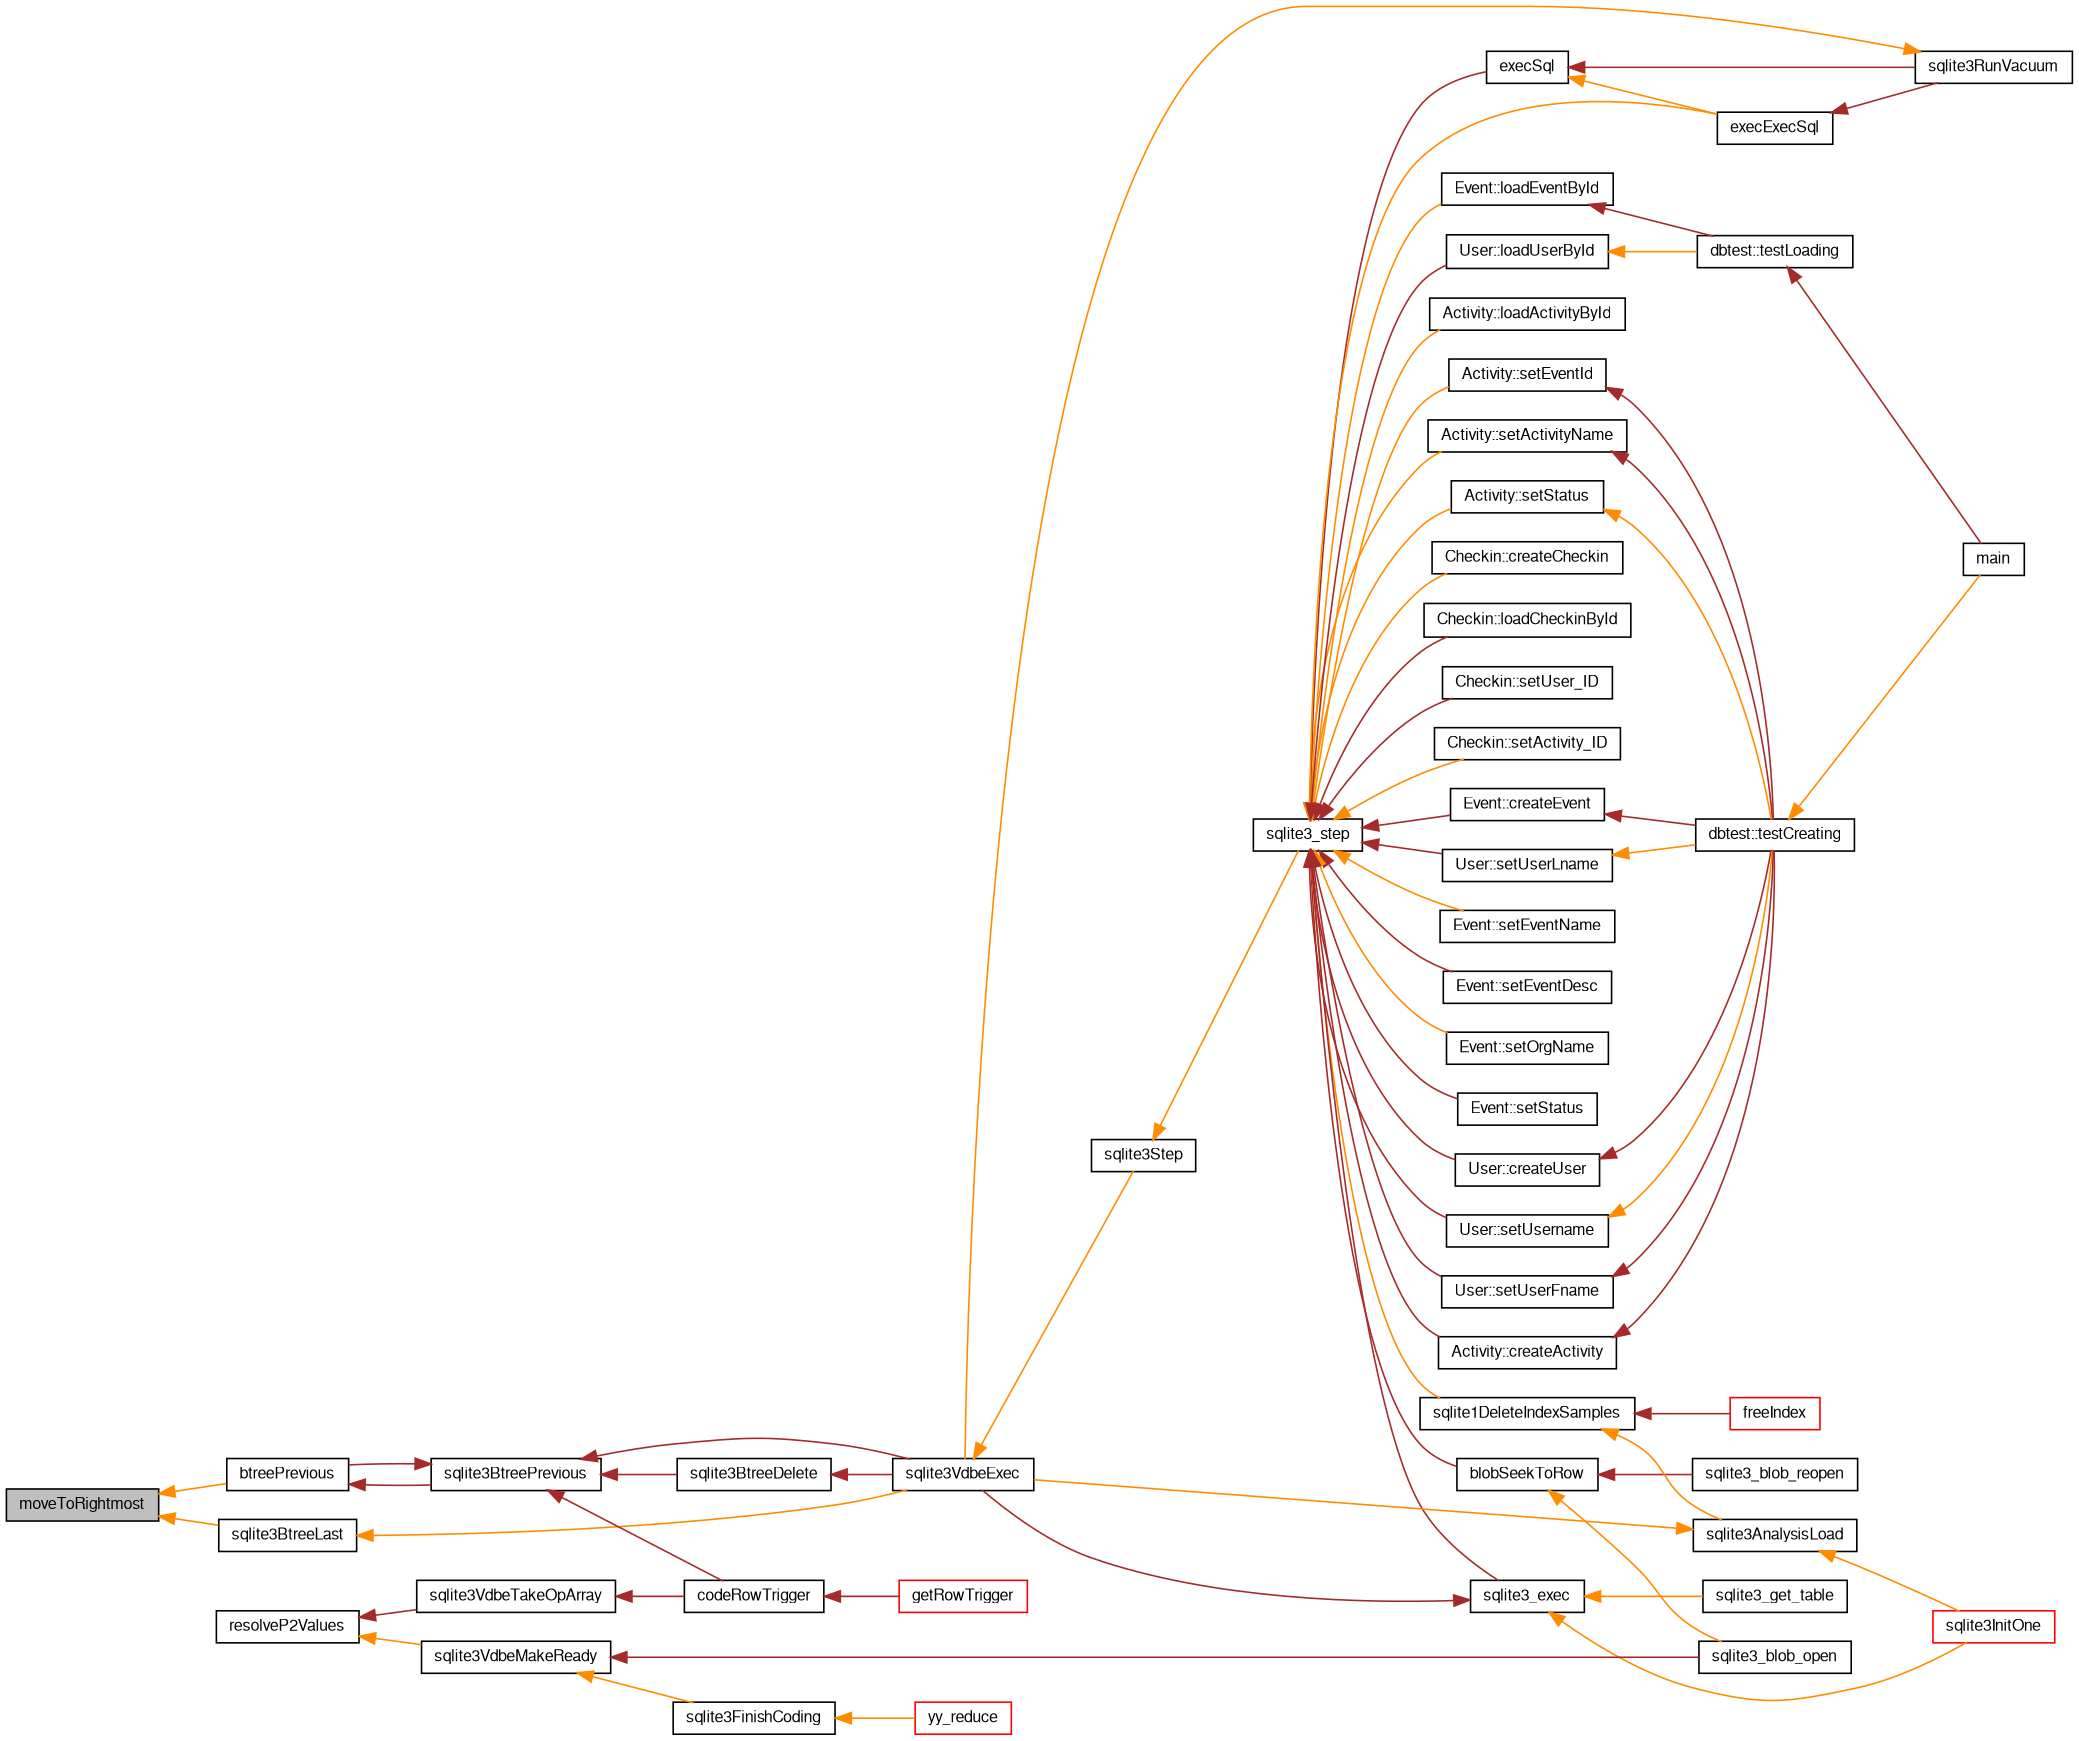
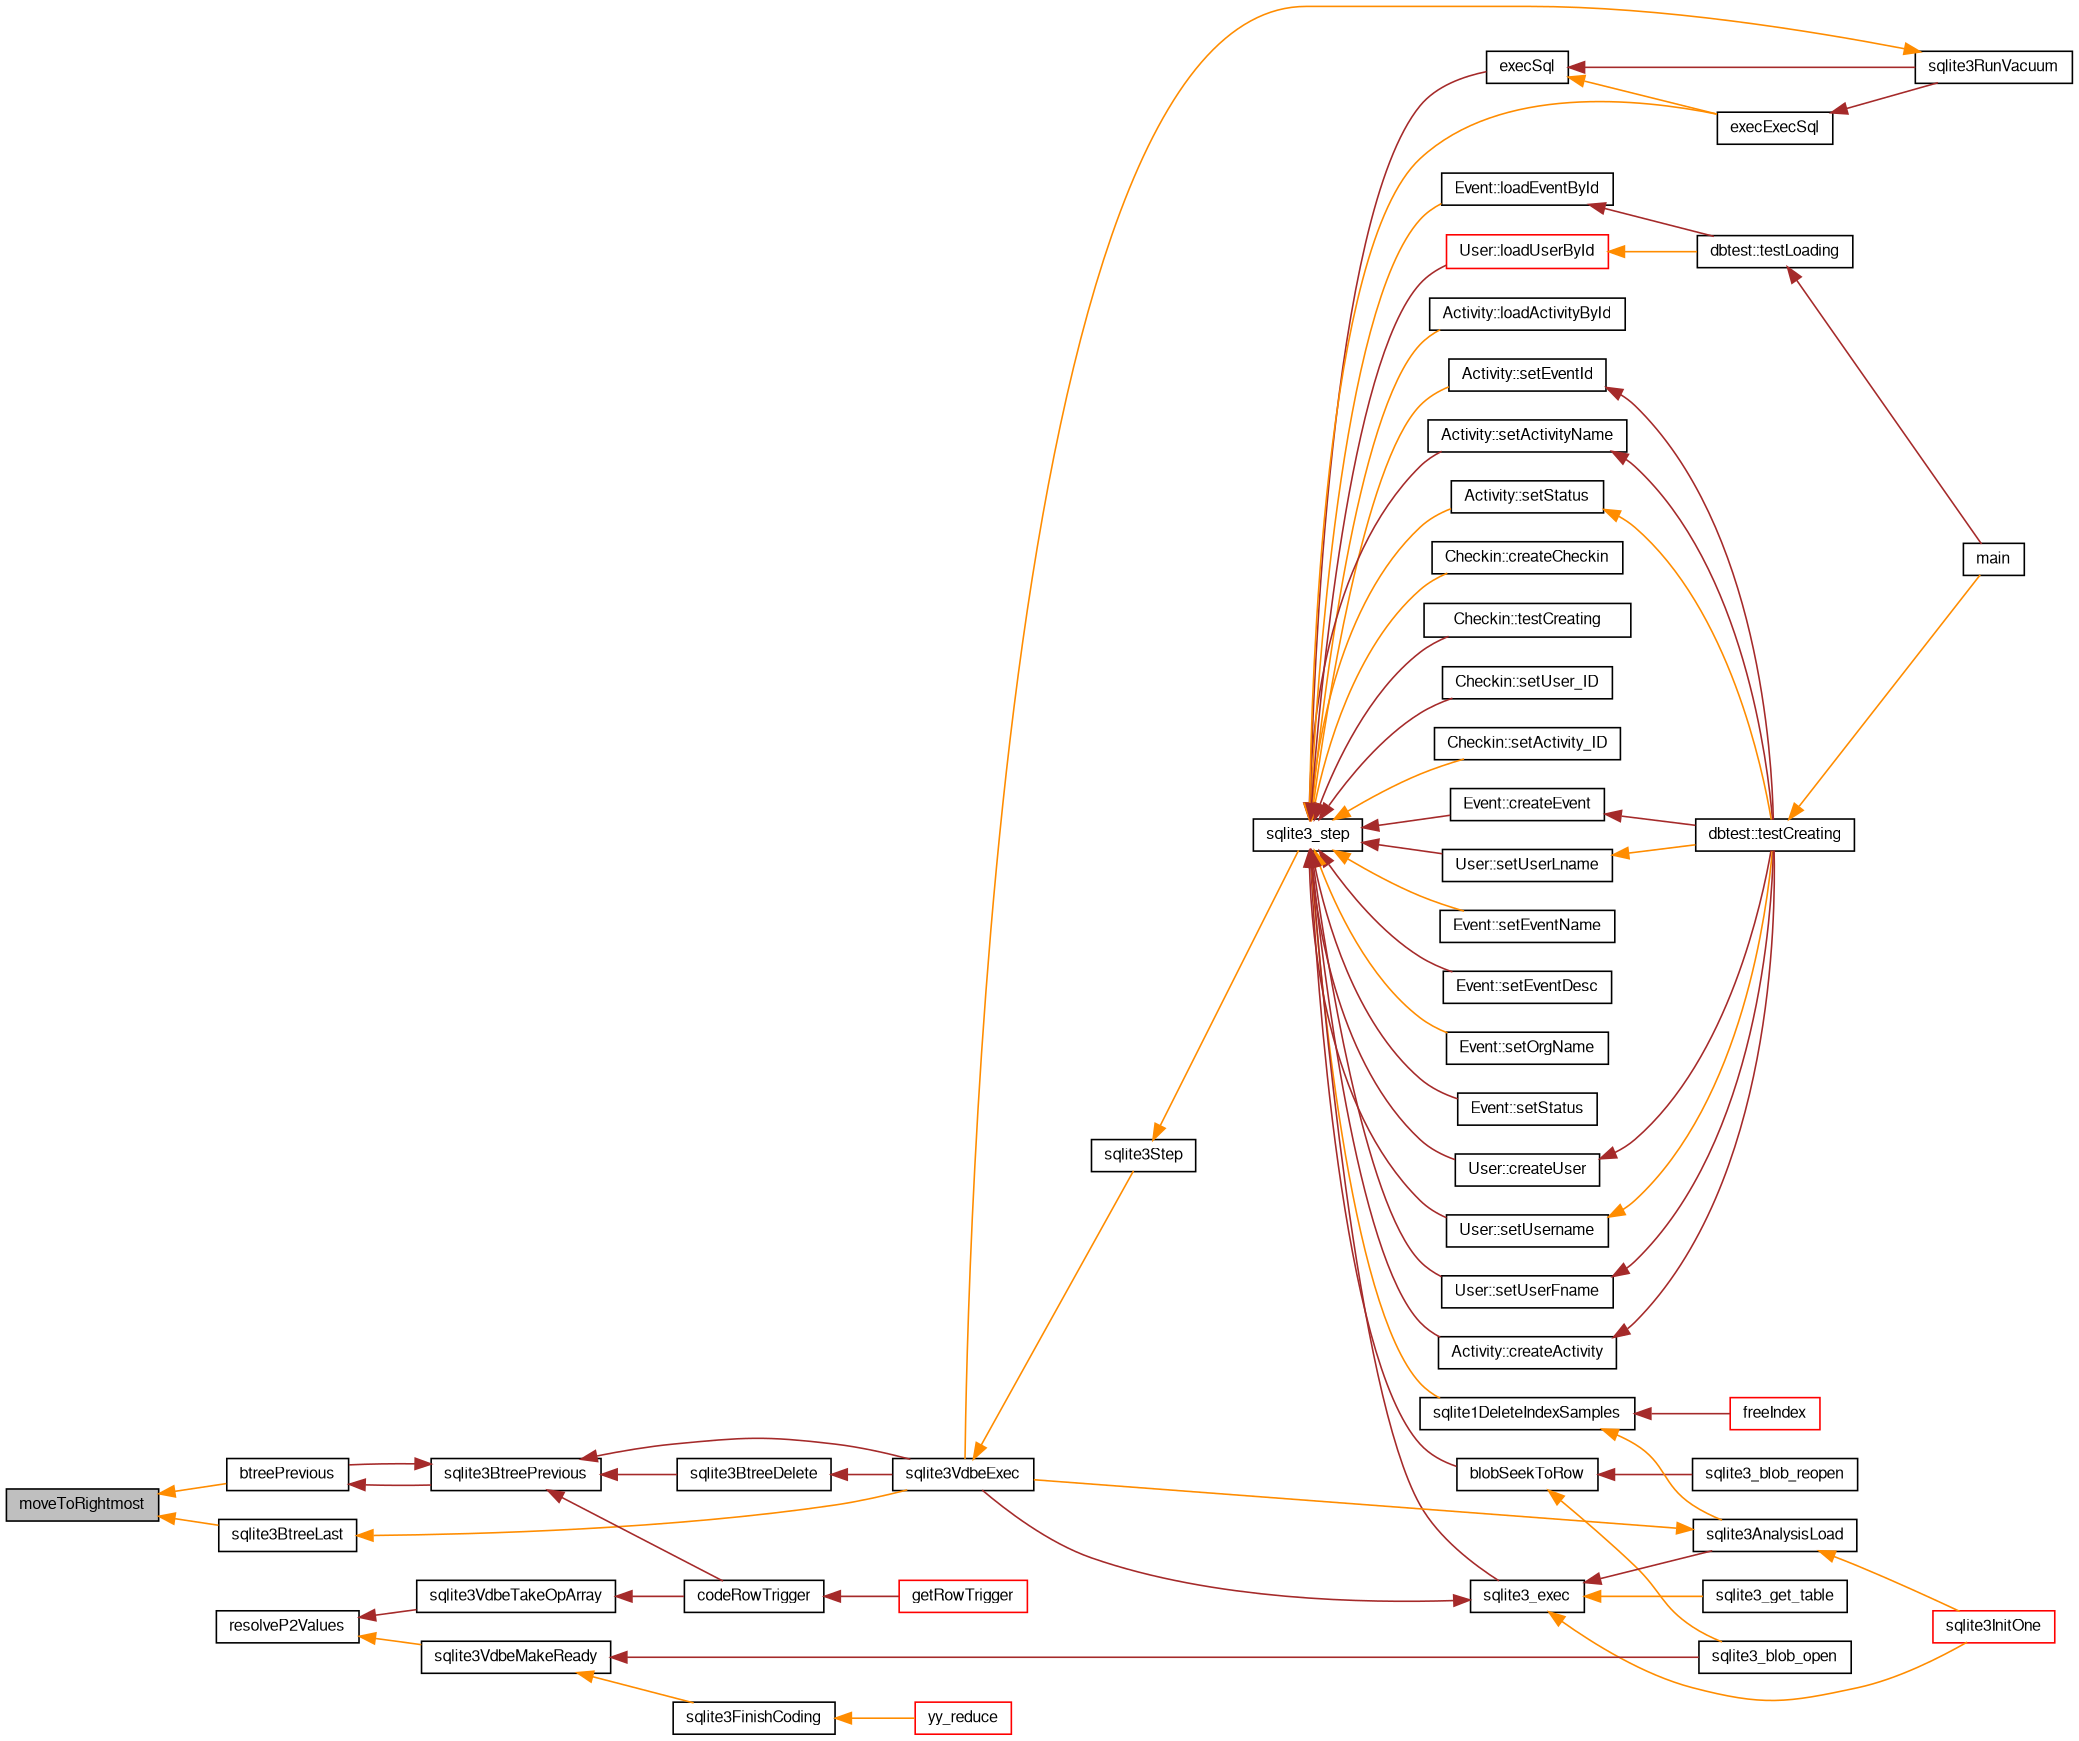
(1527, 252) -> (1527, 252)
(1339, 612) -> (1339, 612)
(1527, 620) -> (1527, 620)
none -> (1656, 1565)
